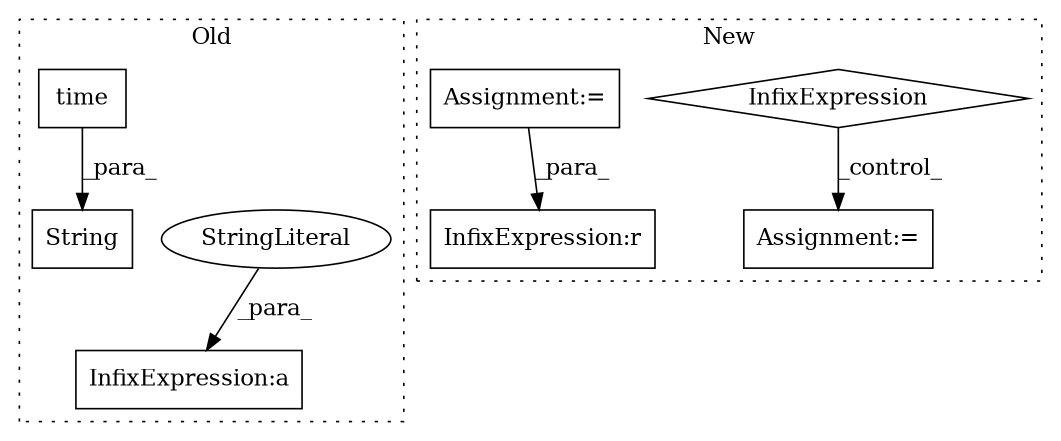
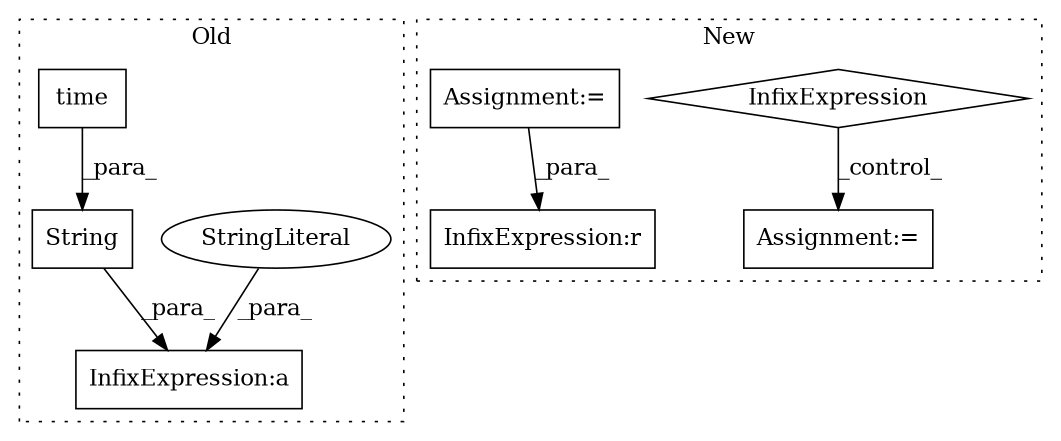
none -> (131, 303)
